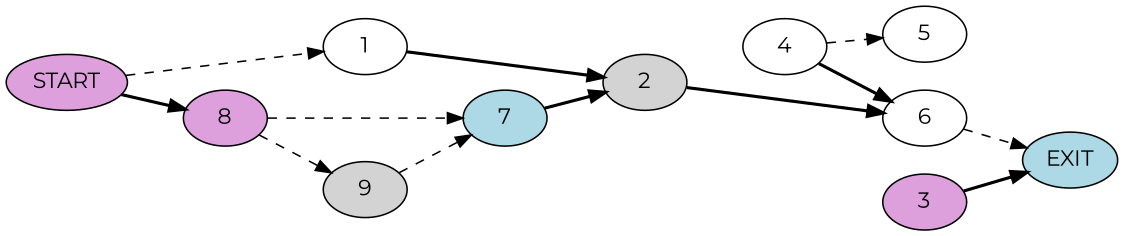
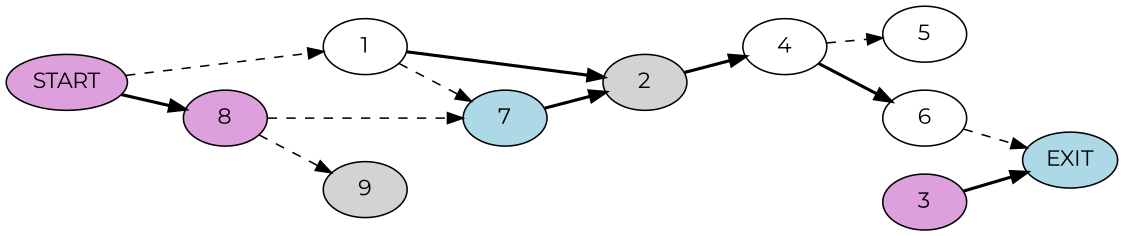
(777, 99) -> (707, 66)
(428, 157) -> (428, 79)
